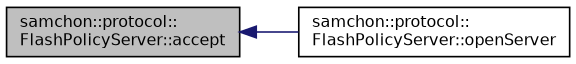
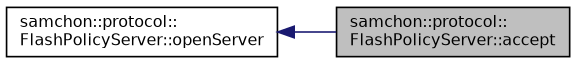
(278, 32) -> (315, 32)
